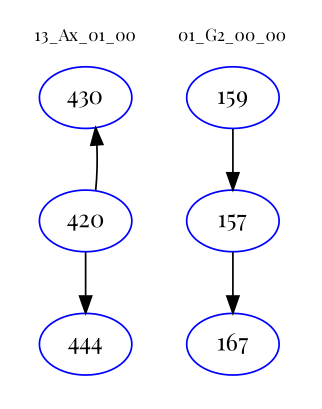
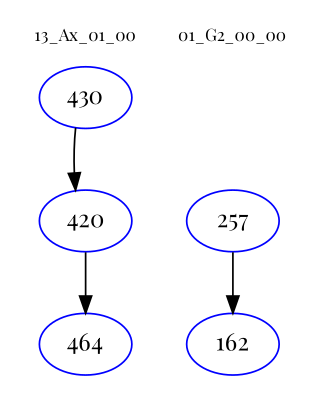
(233, 98) -> none
(97, 168) -> (74, 150)
(233, 221) -> (233, 221)
(86, 344) -> (86, 344)
(233, 344) -> (233, 344)
